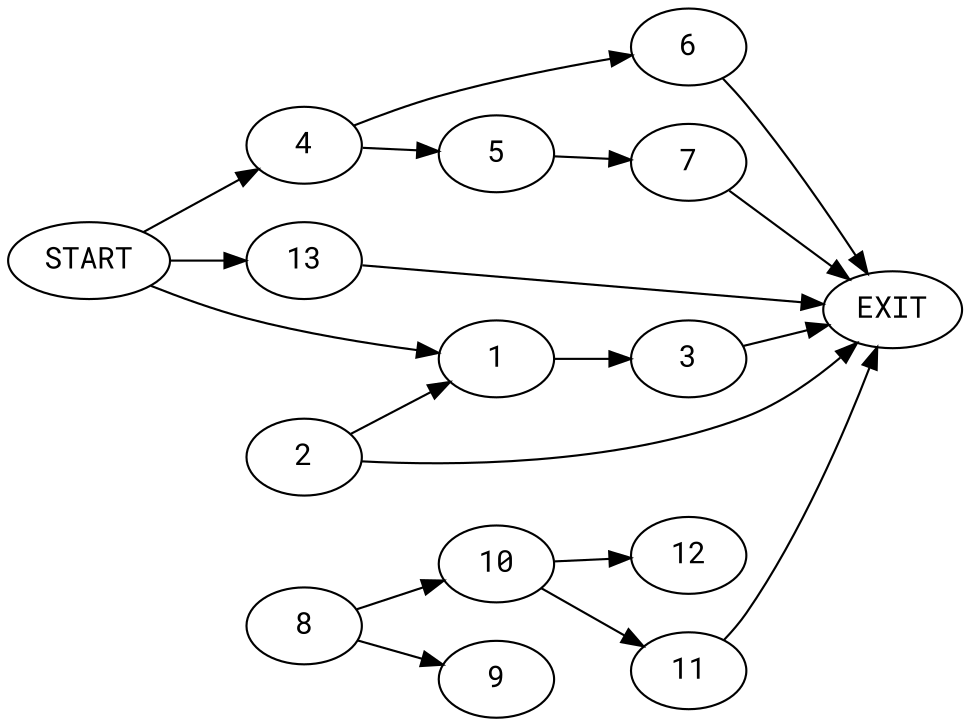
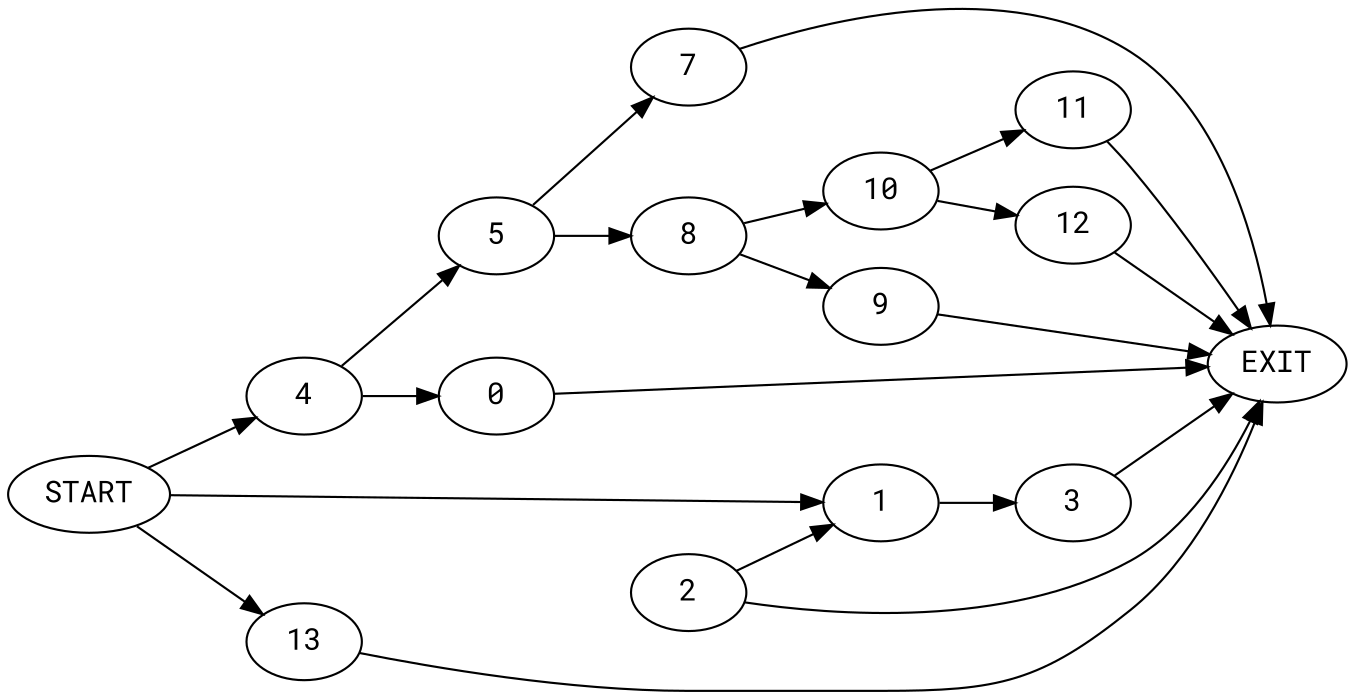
(689, 47) -> (496, 396)
none -> (582, 236)
none -> (1164, 287)
none -> (1063, 333)
